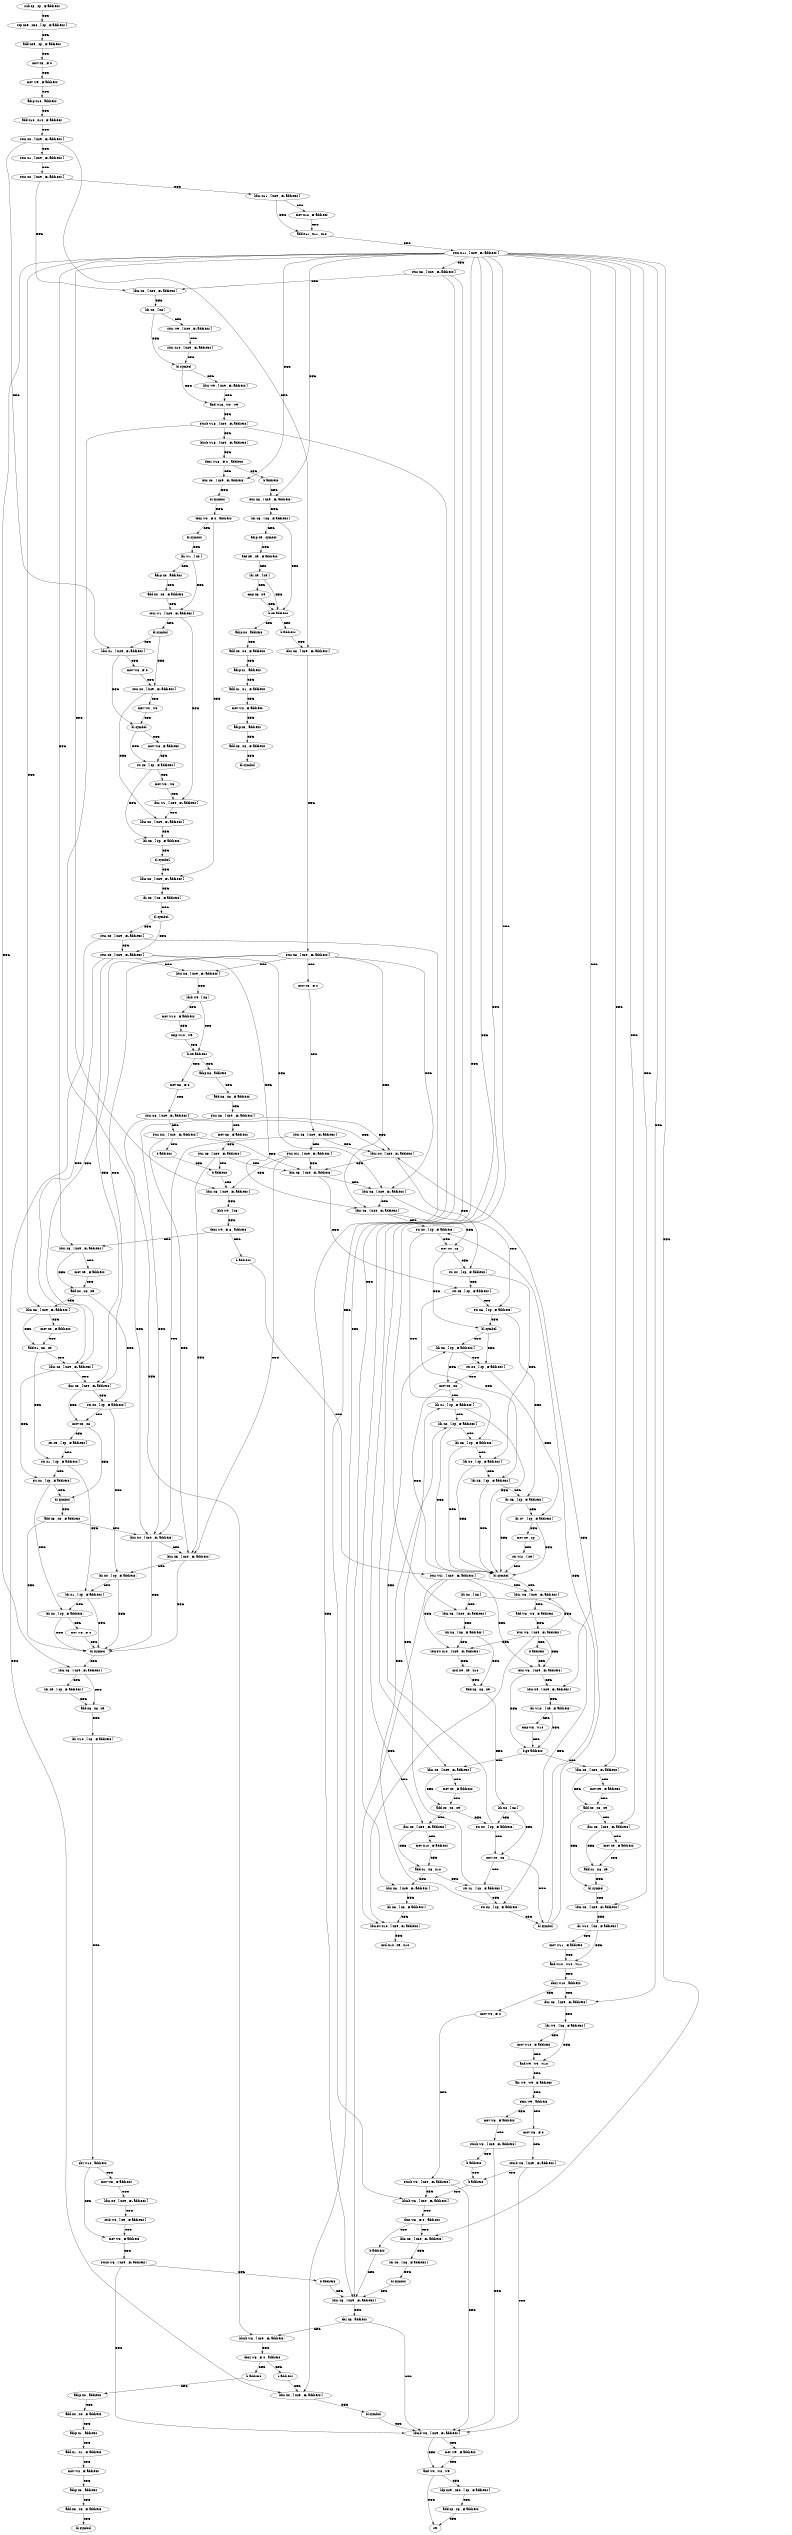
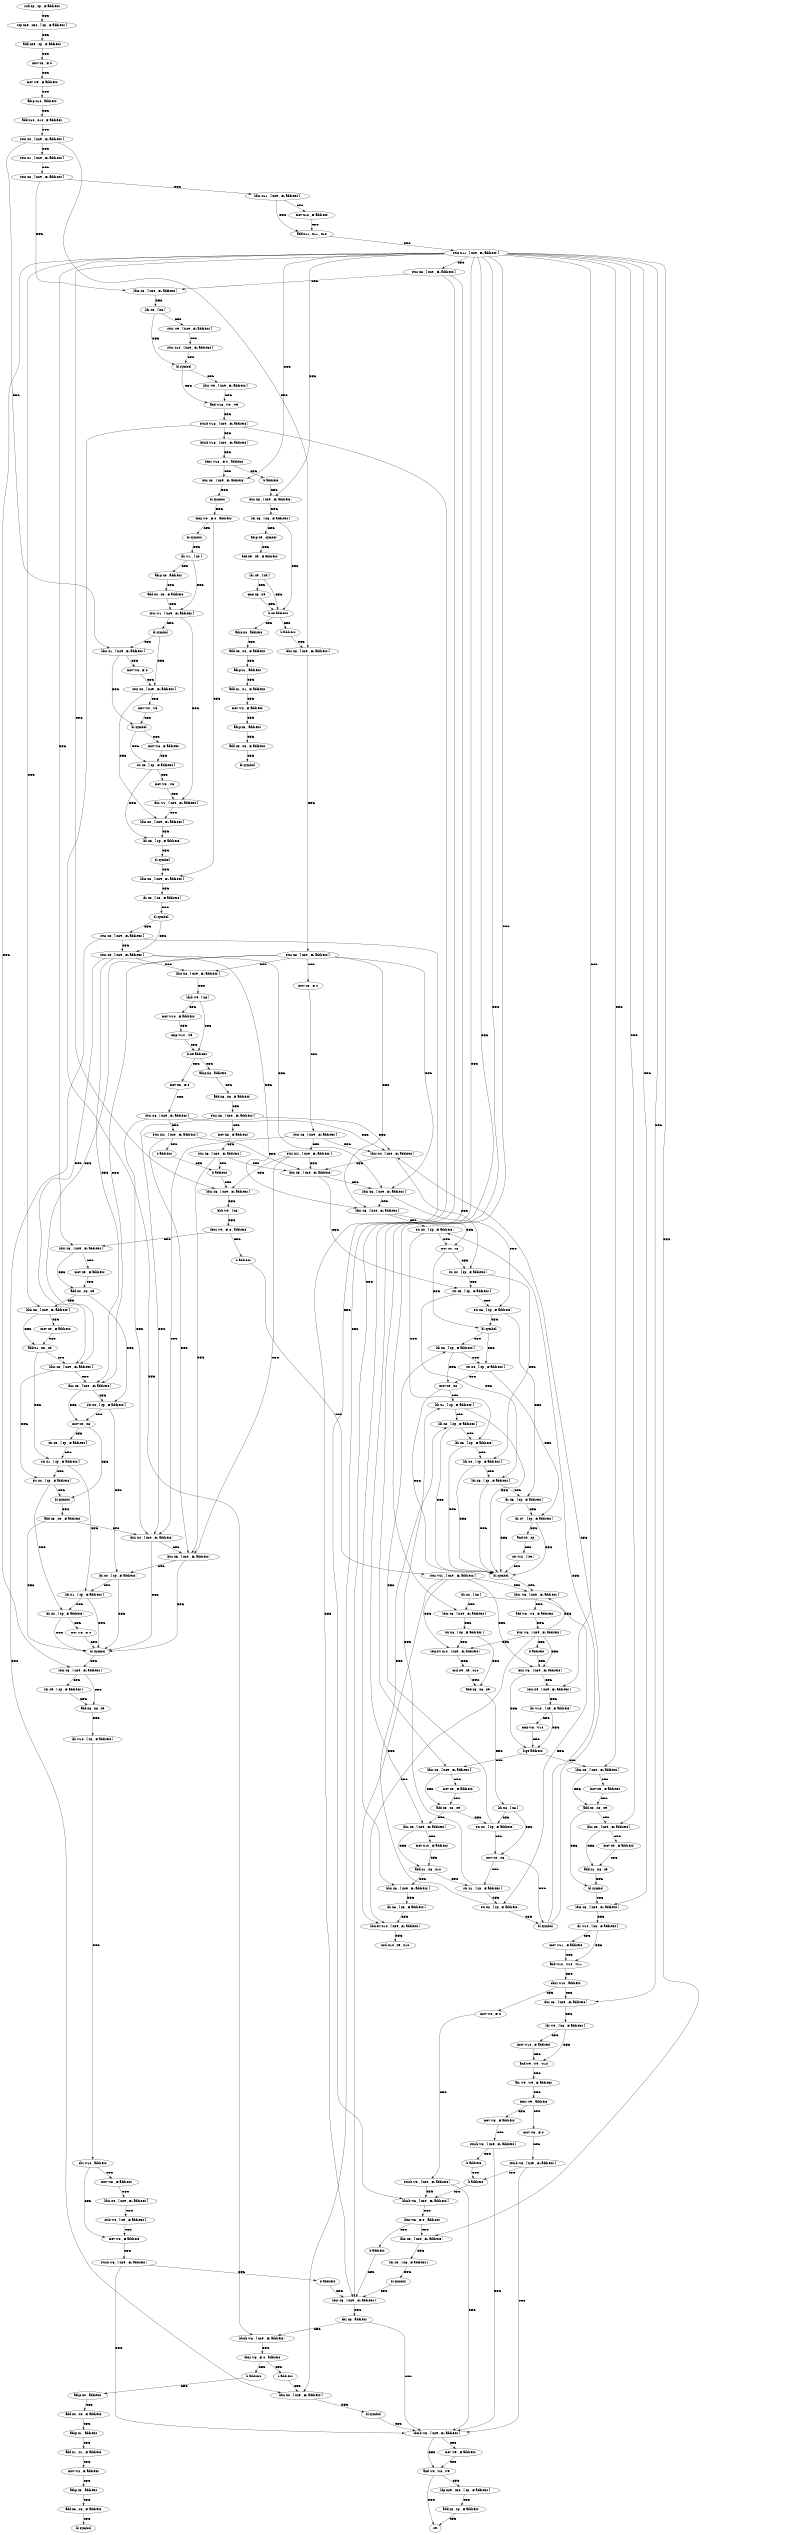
(260, 565) -> none
(526, 1538) -> (526, 1538)
